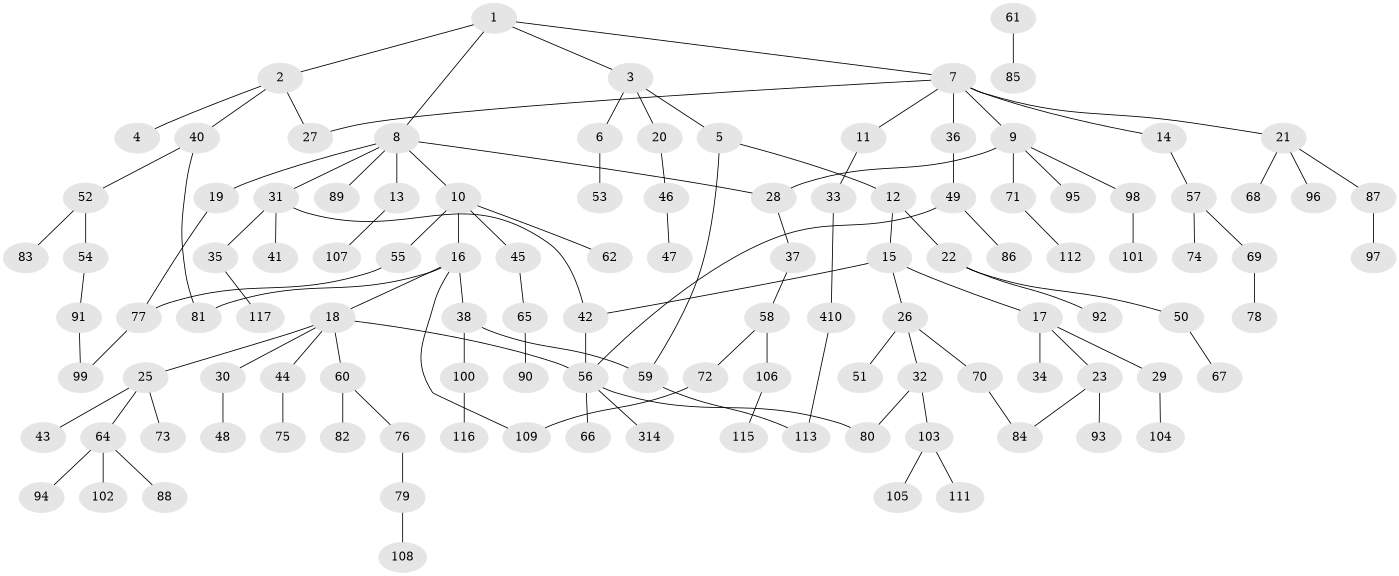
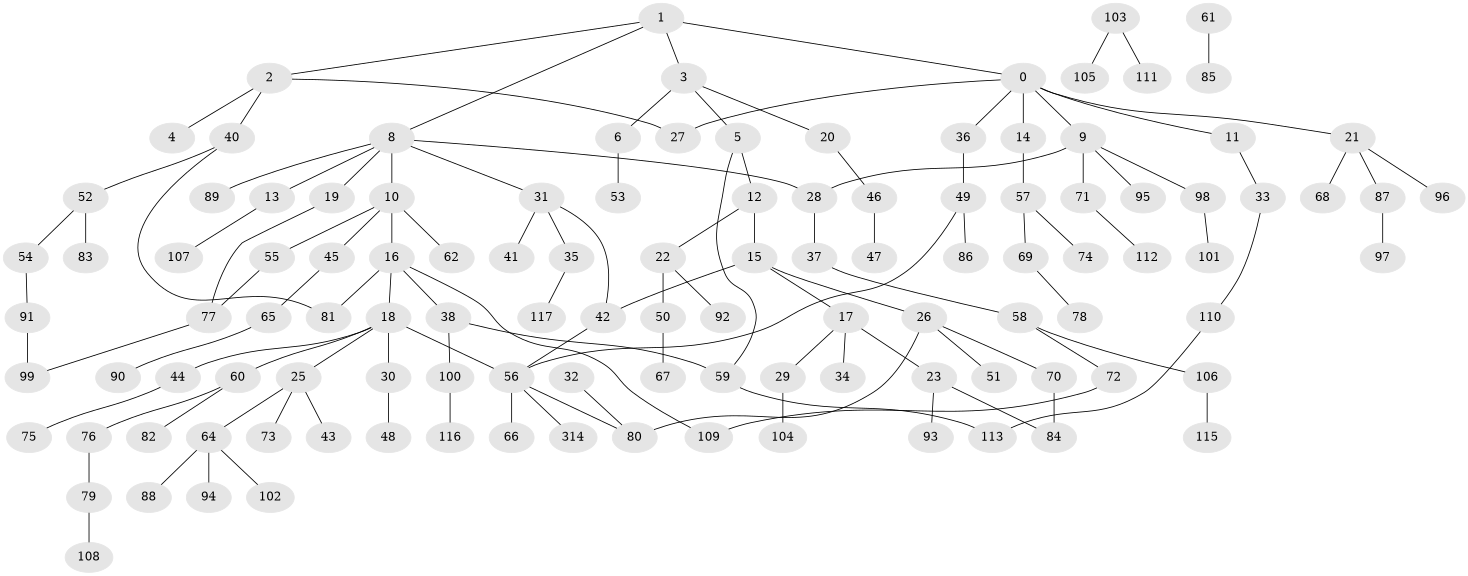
(953, 78) -> (1023, 78)
(831, 318) -> (1210, 318)
(913, 348) -> (758, 416)
(925, 408) -> none
